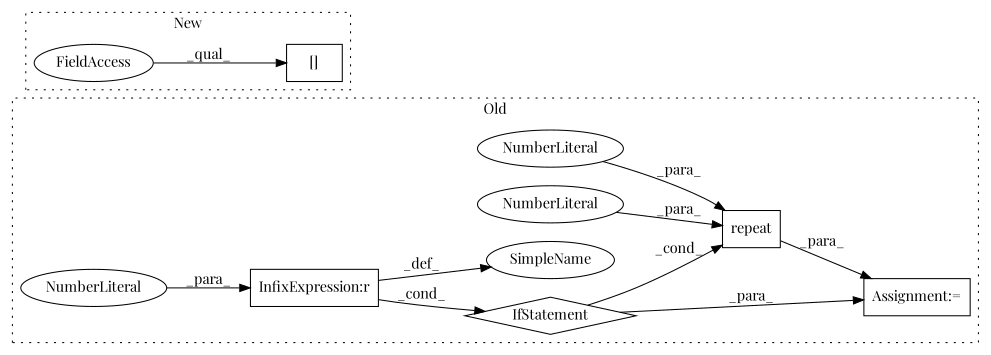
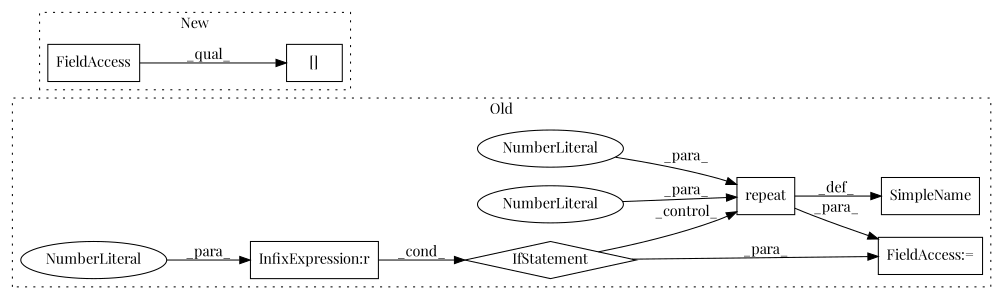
(94, 63) -> (94, 63)
(679, 249) -> (686, 212)
(550, 260) -> (930, 196)
(430, 274) -> (833, 196)
(917, 297) -> (930, 256)
